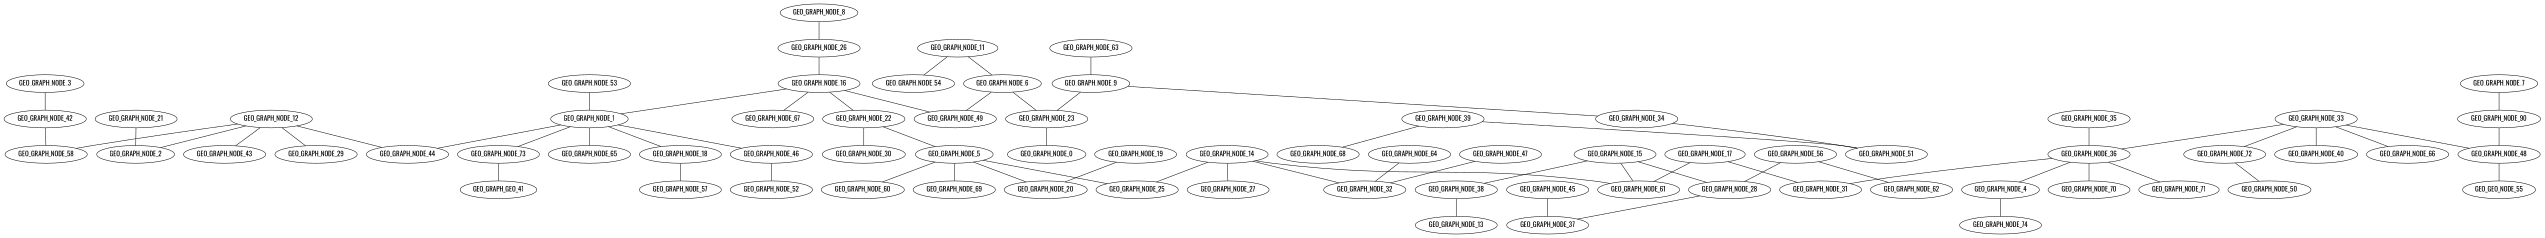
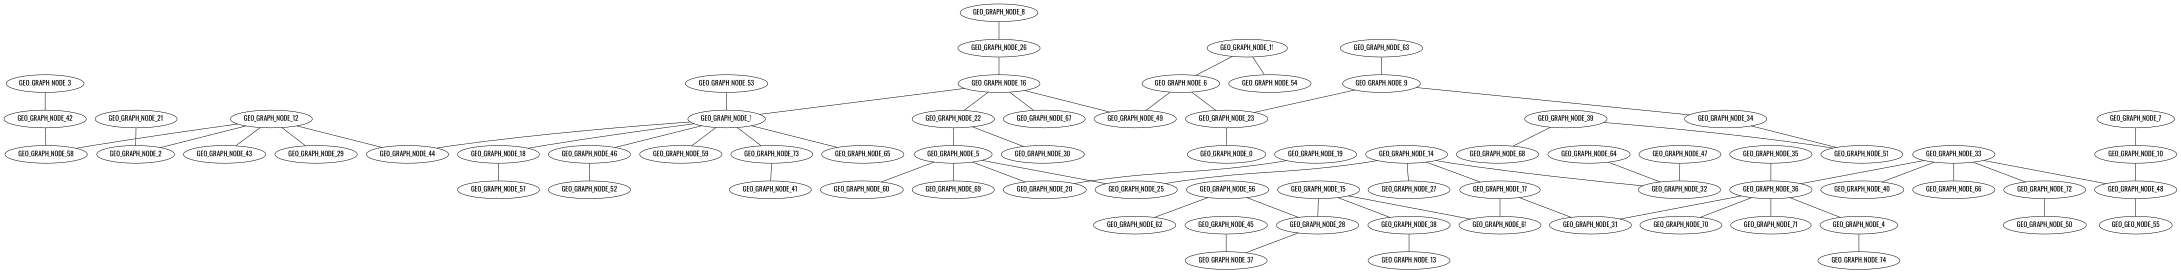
(2499, 119) -> (2136, 154)
none -> (681, 154)
(1415, 172) -> (1453, 172)
(498, 190) -> (770, 190)
